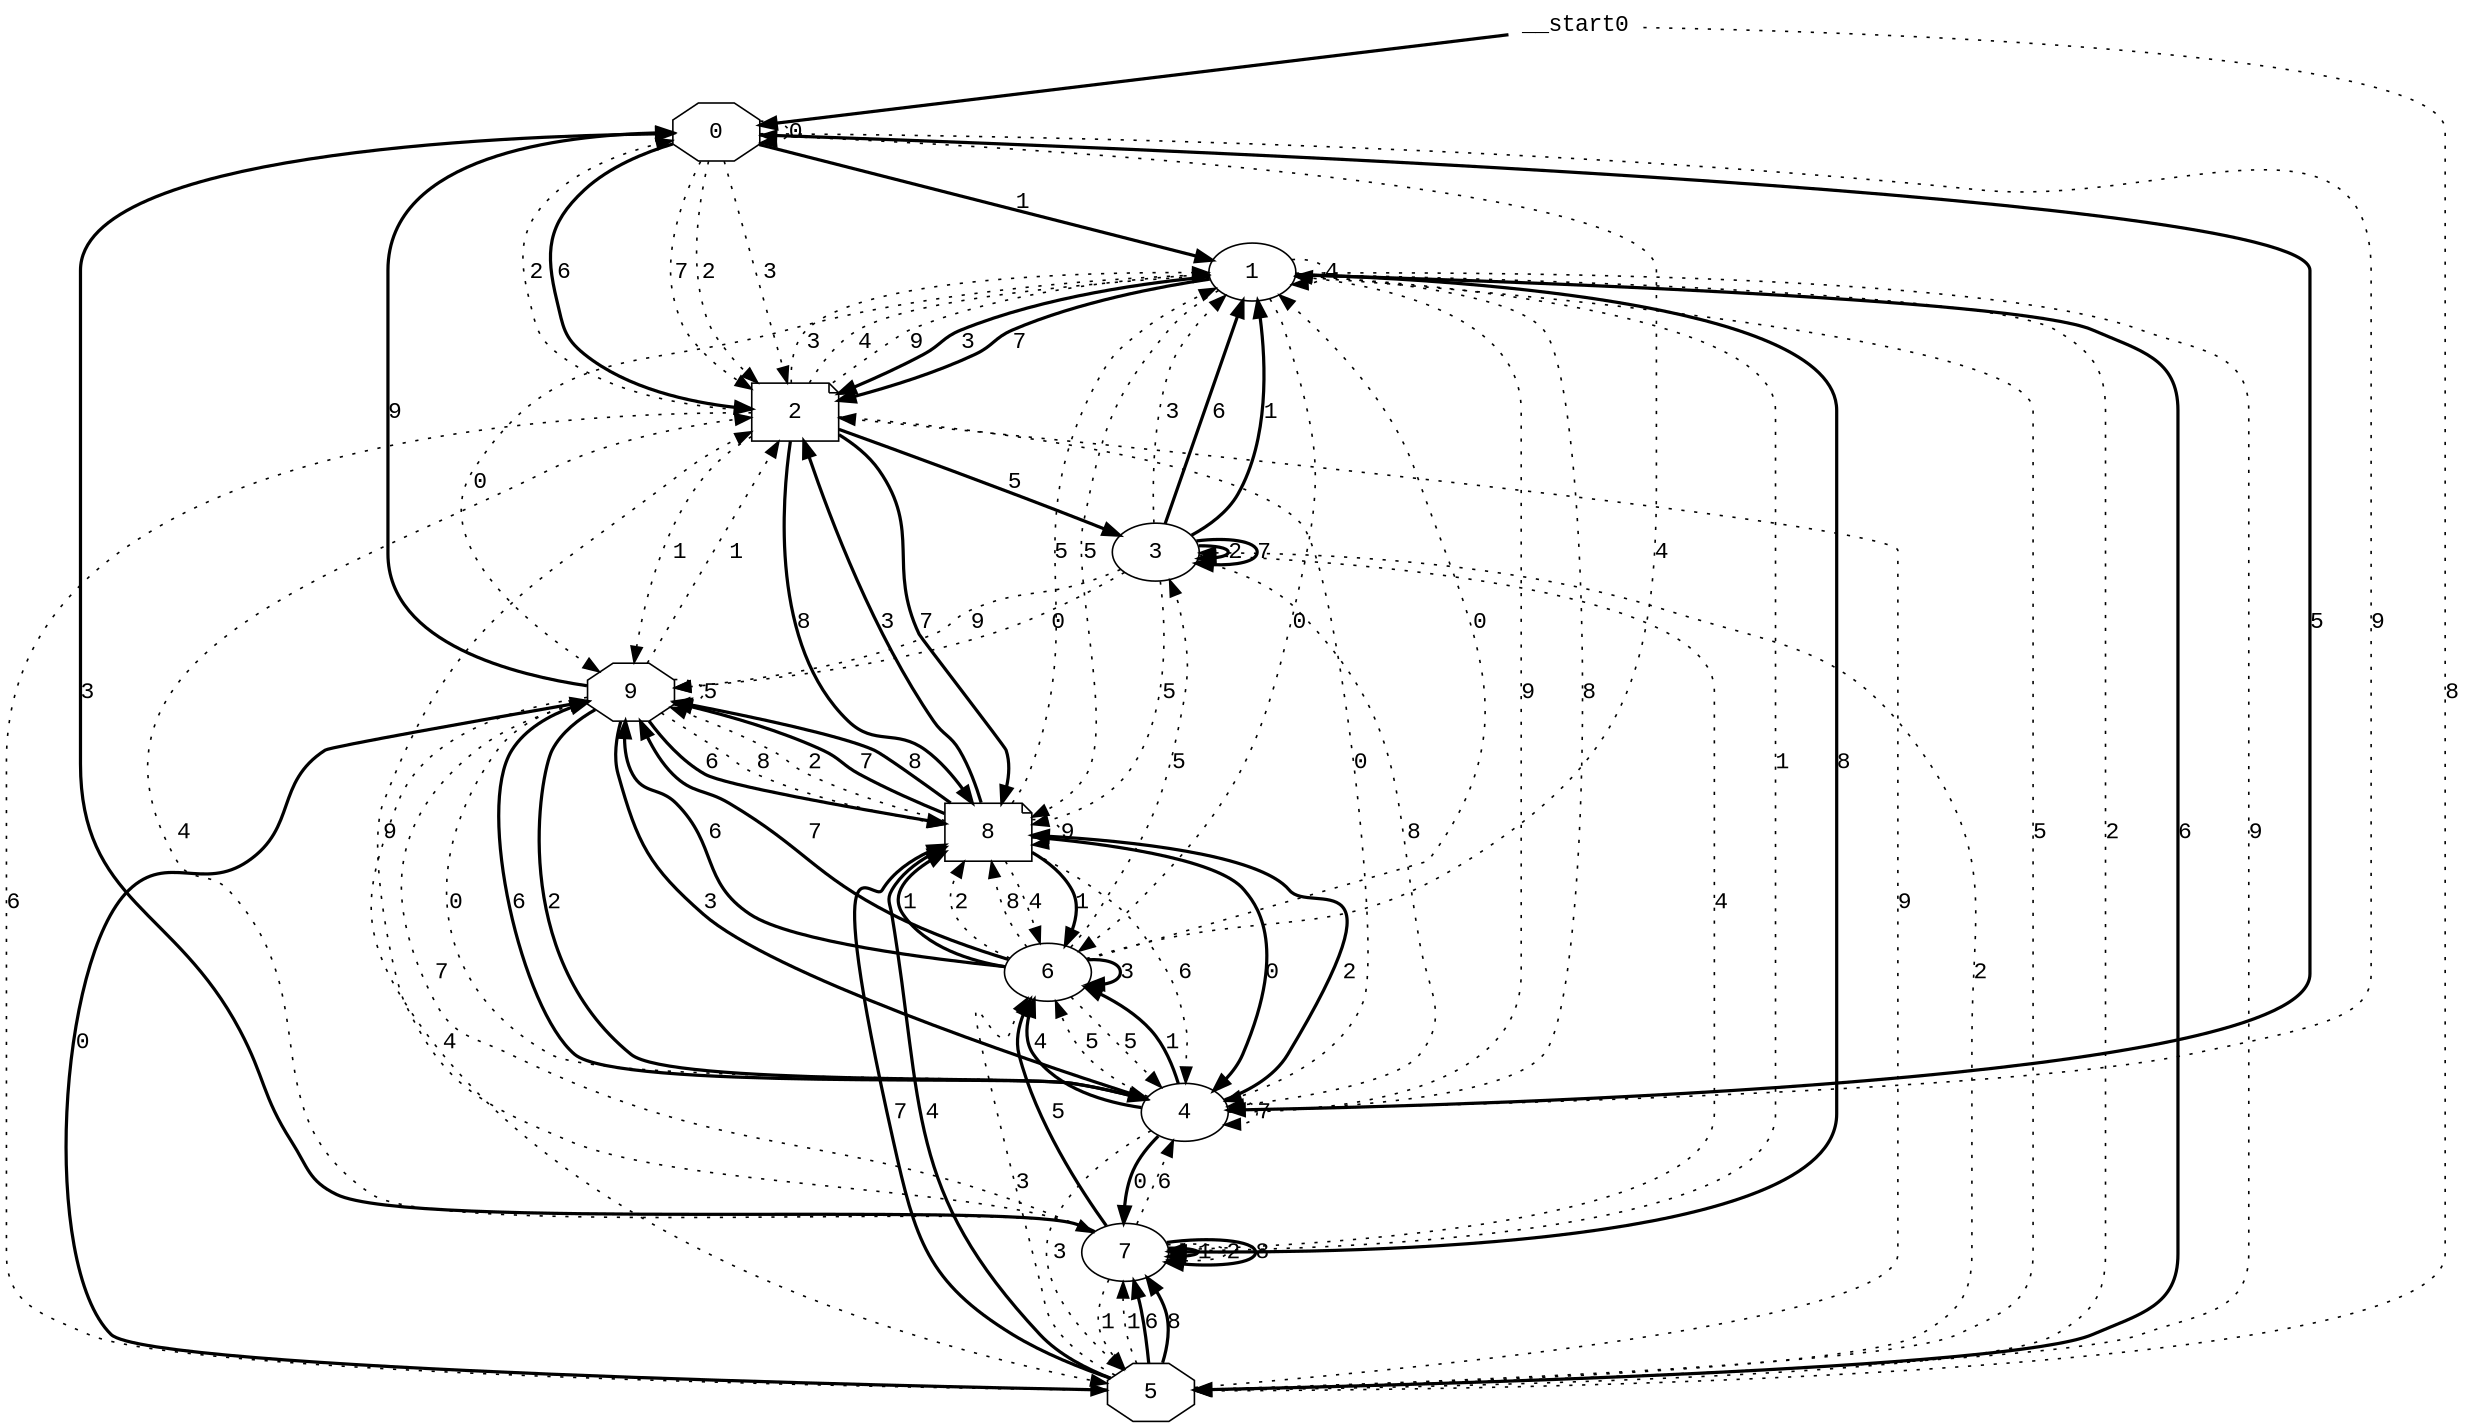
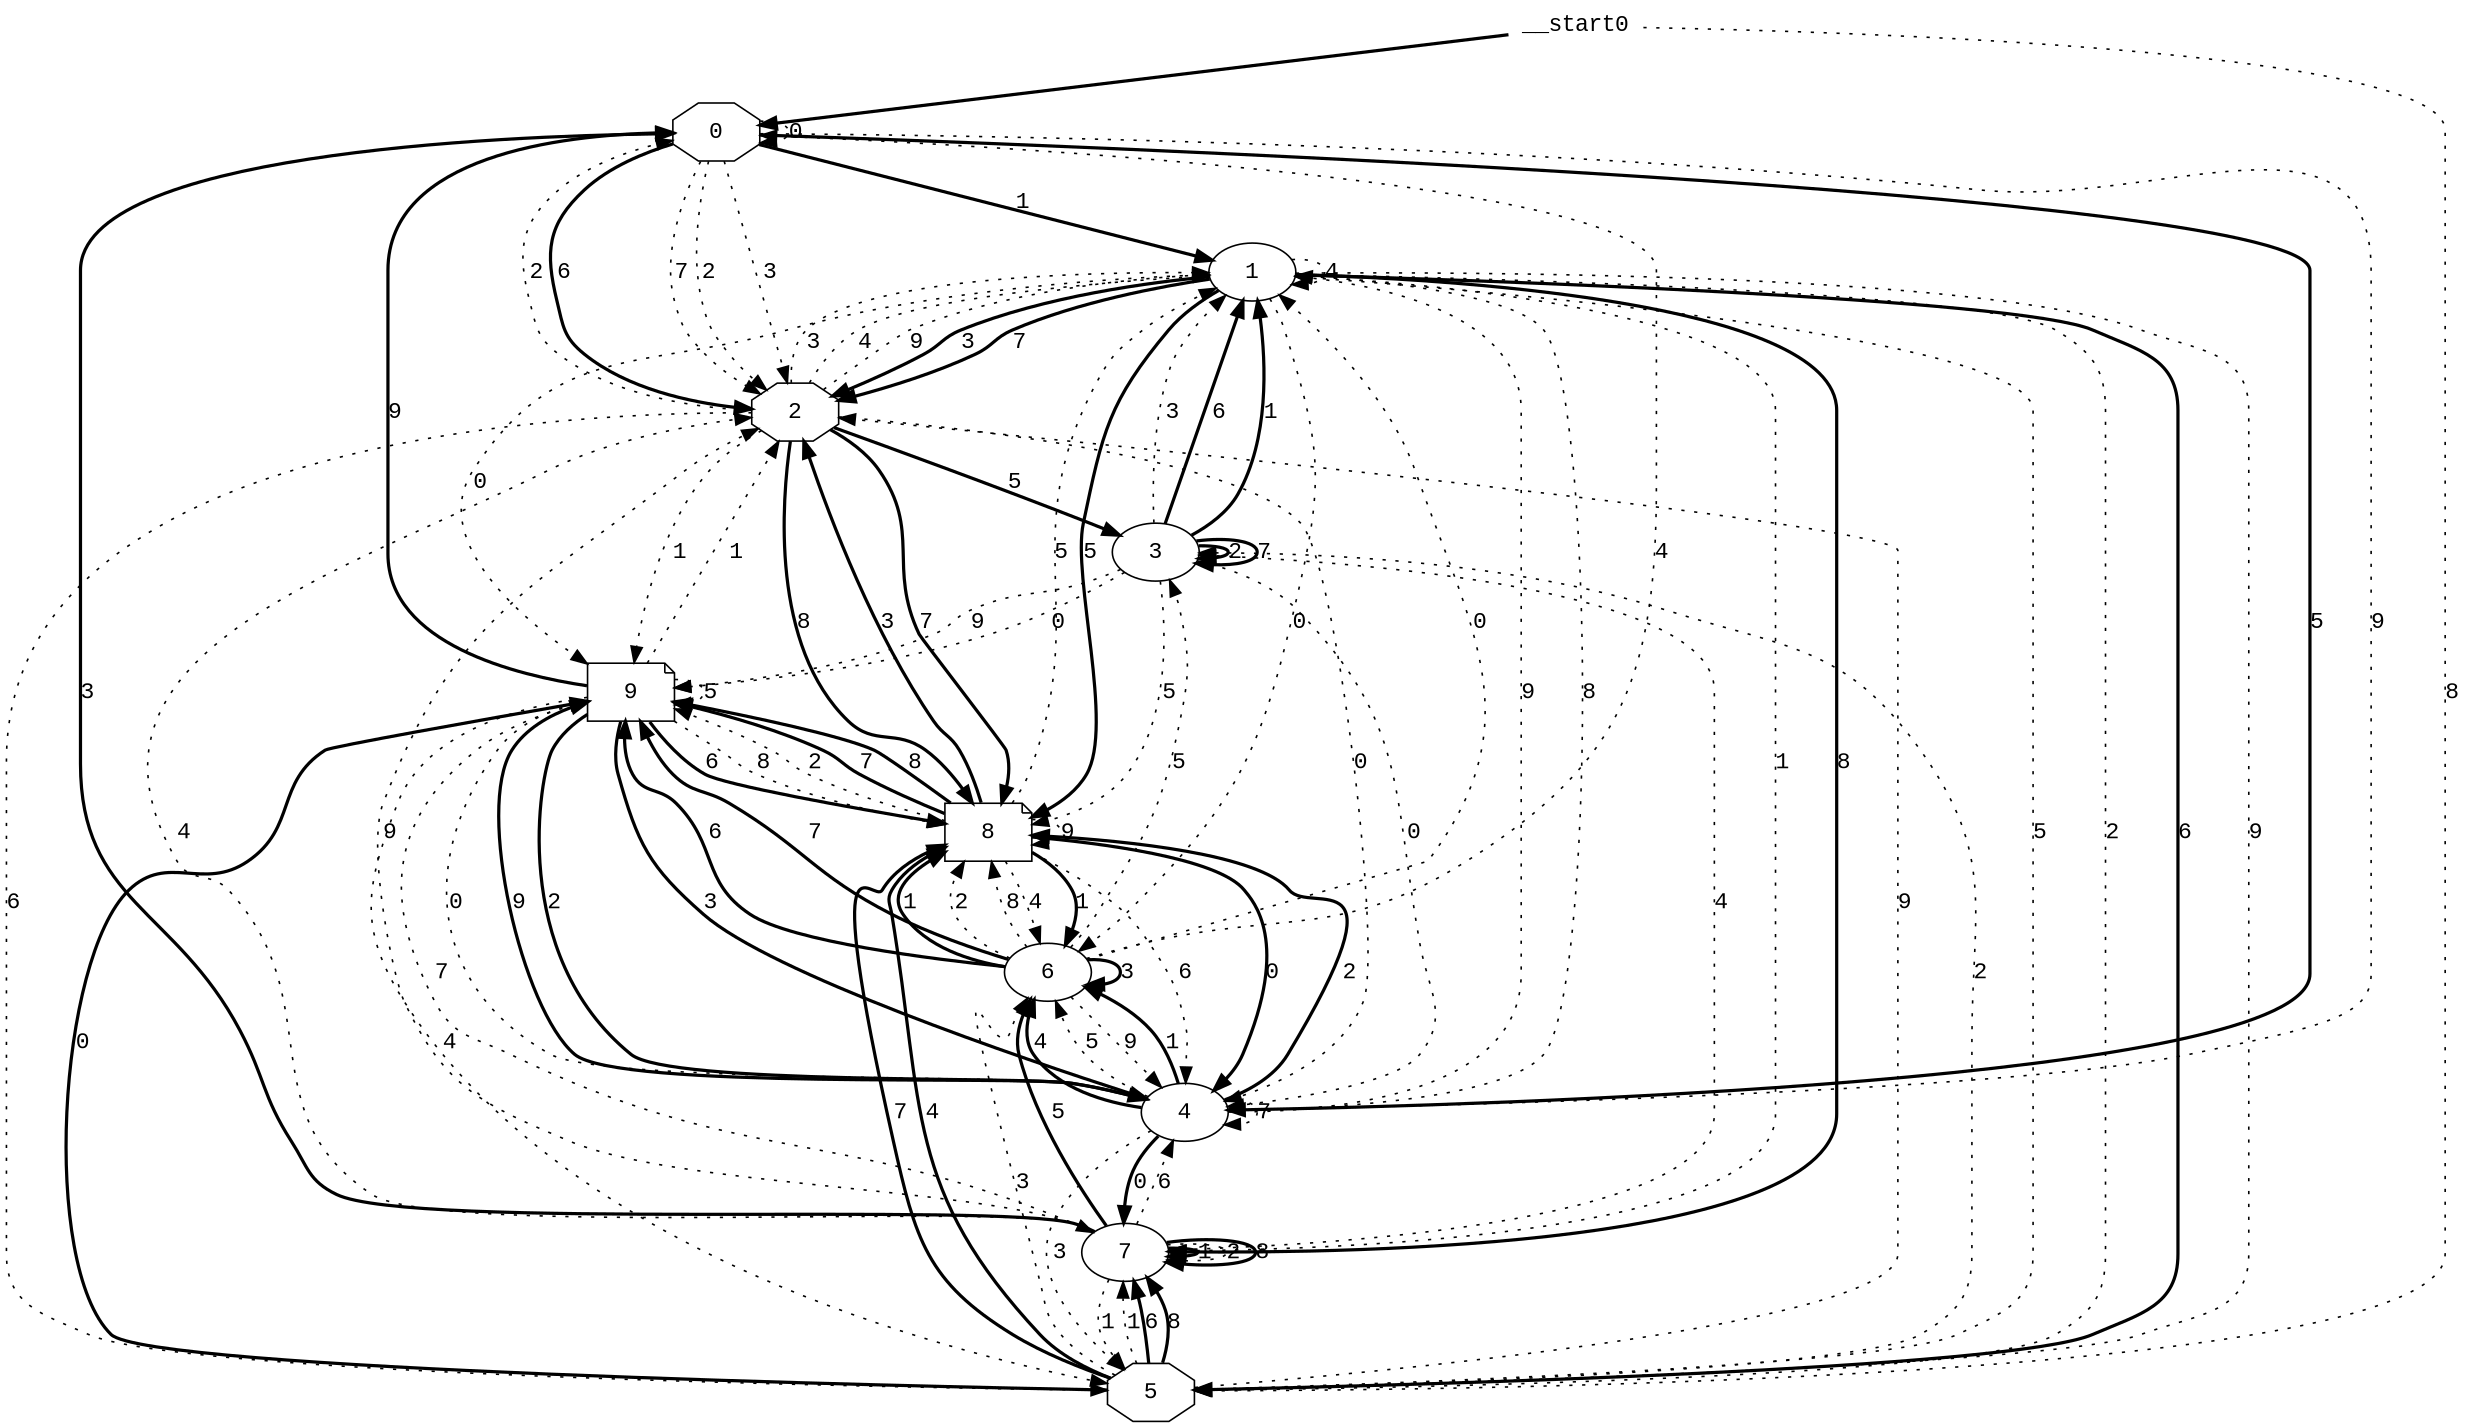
(795, 412) -> (795, 412)
(1082, 538) -> (1082, 538)
(631, 692) -> (631, 692)
(1414, 832) -> (1414, 832)
(519, 902) -> (519, 902)
(1714, 910) -> (1714, 926)
(1131, 1042) -> (1131, 1042)
